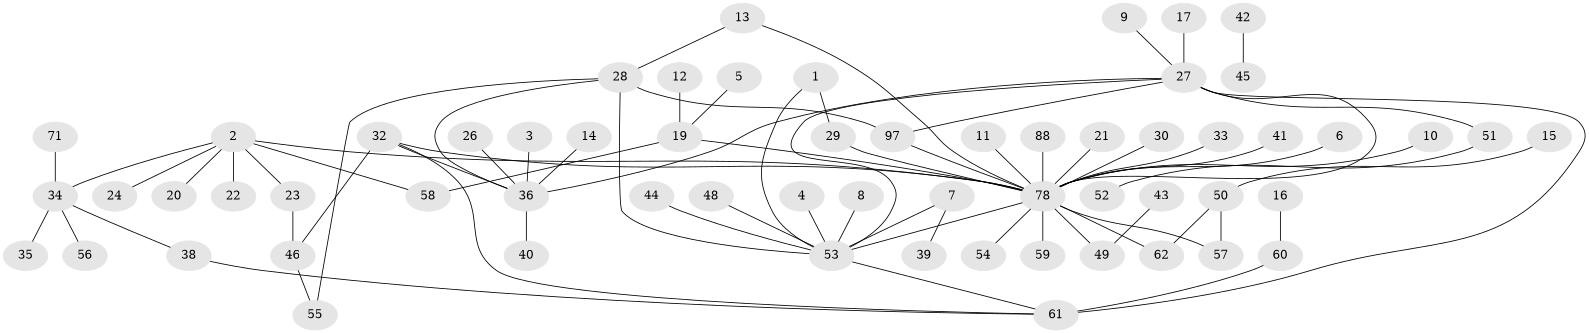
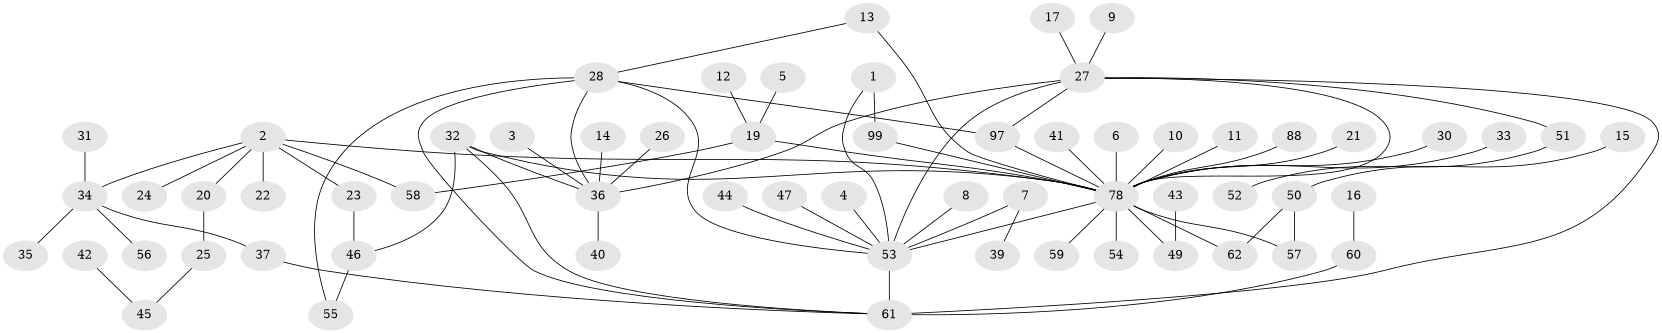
(55, 137) -> (85, 137)
(833, 137) -> (875, 137)
(711, 196) -> (785, 196)
(189, 256) -> (263, 256)
none -> (204, 256)
none -> (527, 266)
